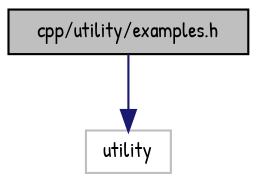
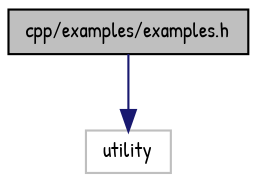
(128, 32) -> (128, 32)
